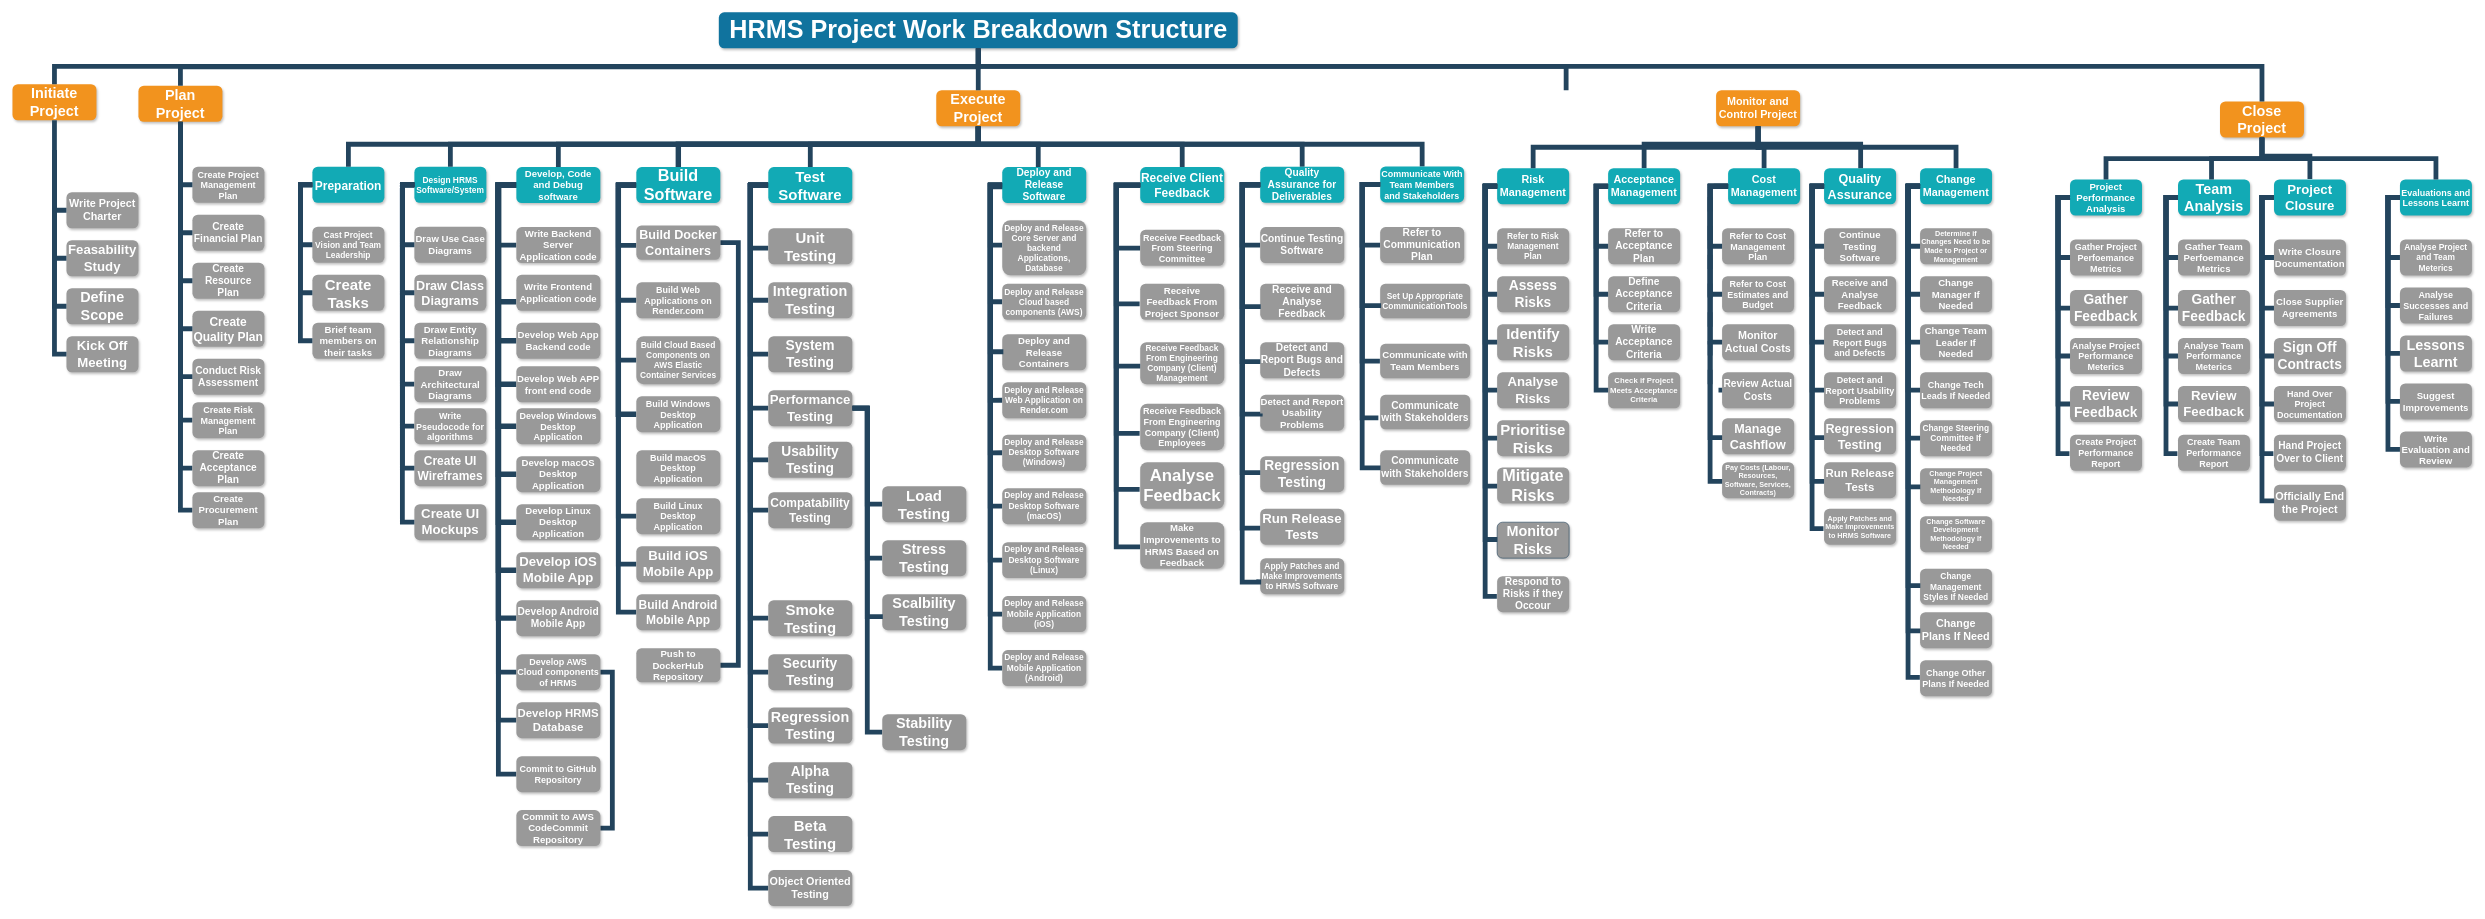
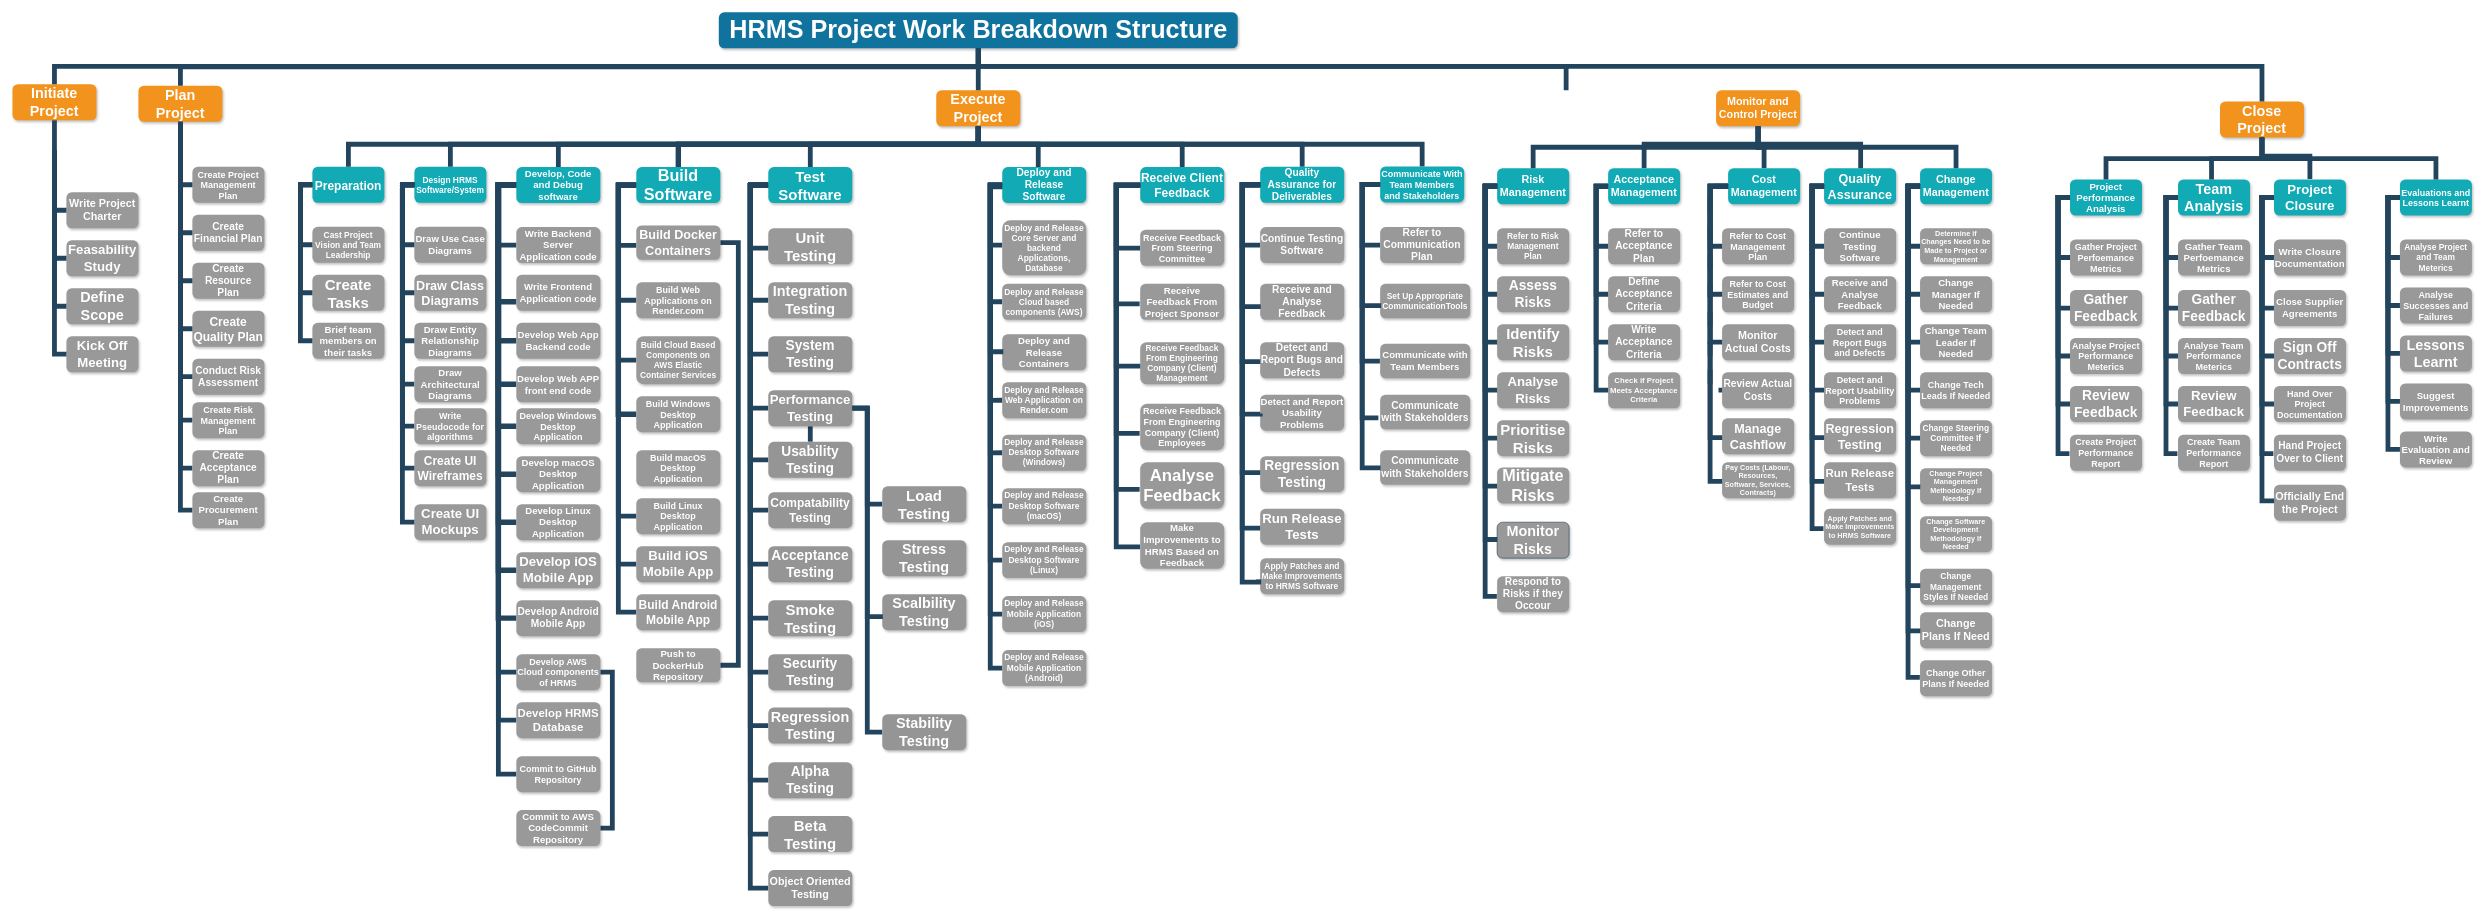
(875, 558) -> (810, 434)
none -> (760, 564)
none -> (810, 564)
